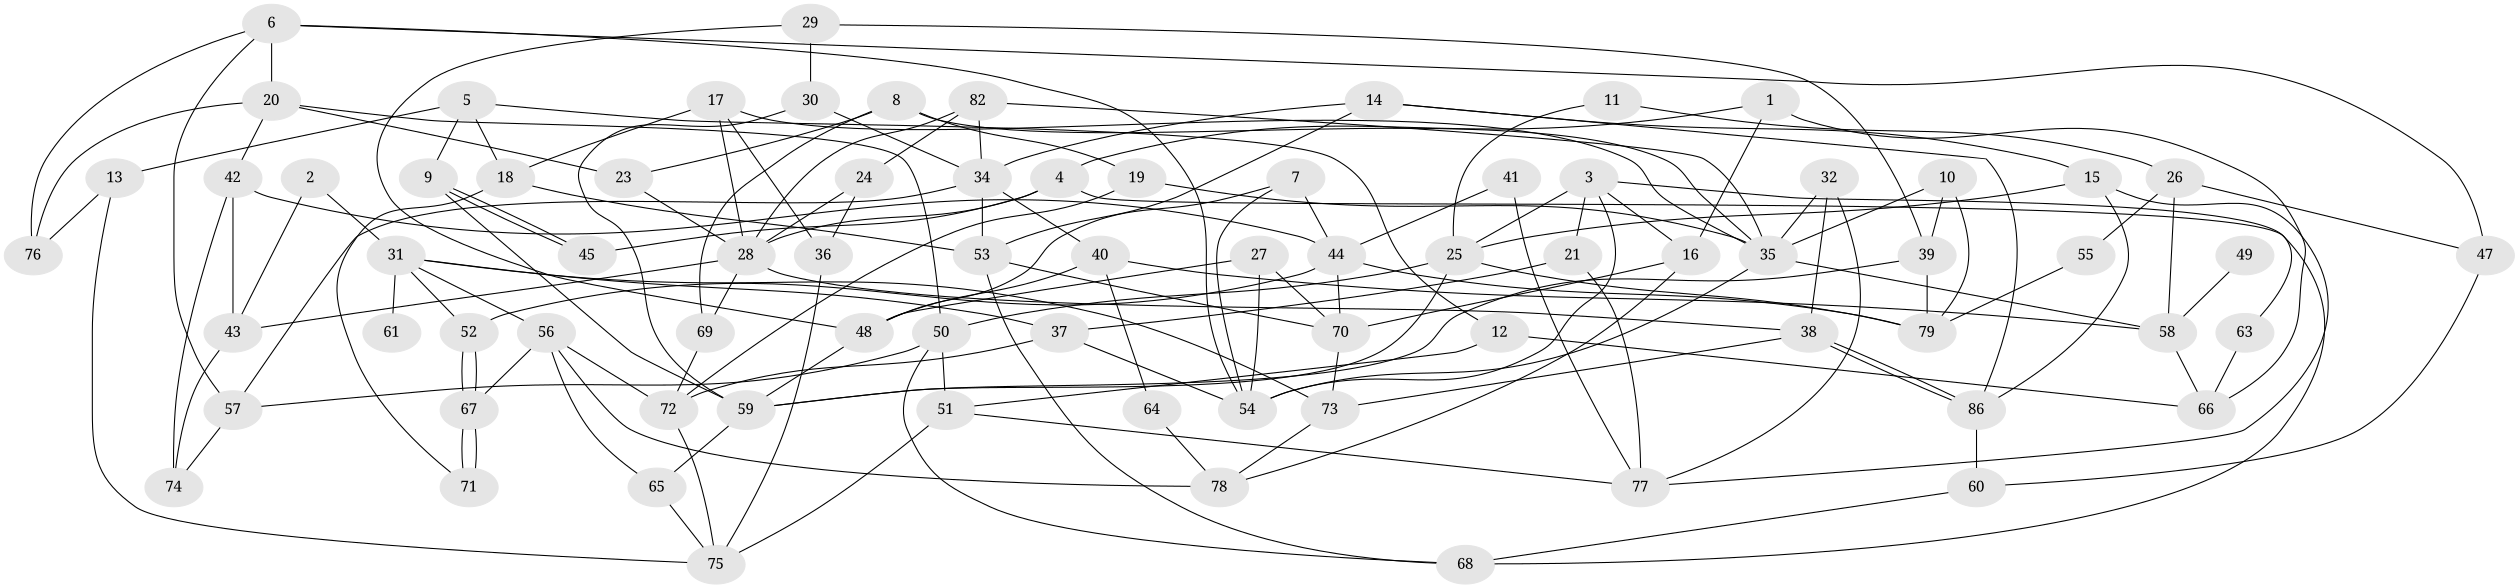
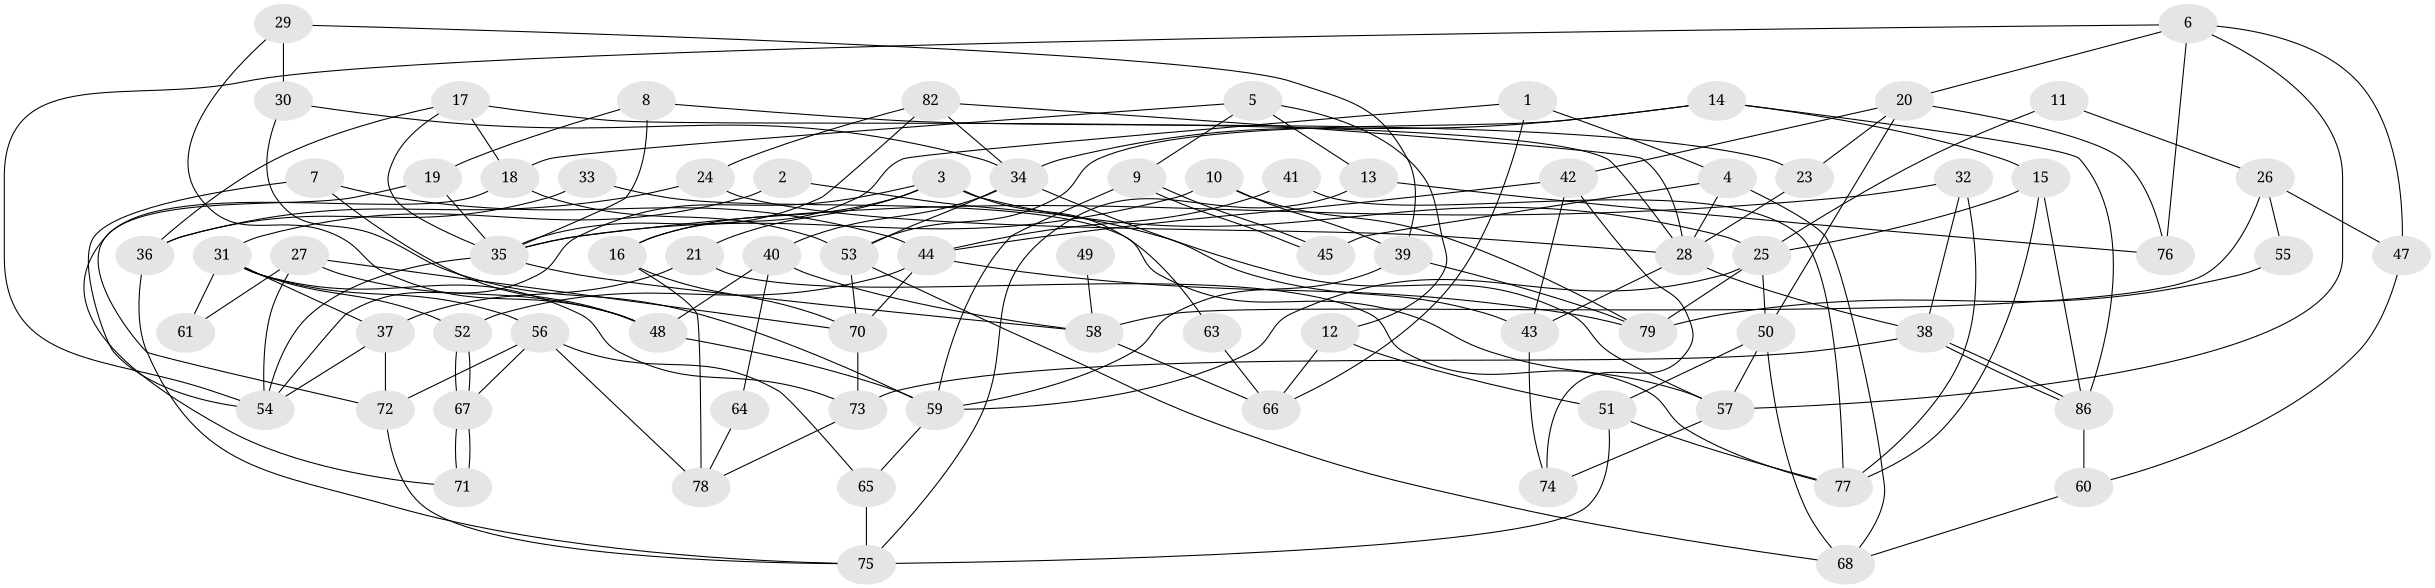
none -> (587, 178)
none -> (243, 294)
(705, 333) -> none
